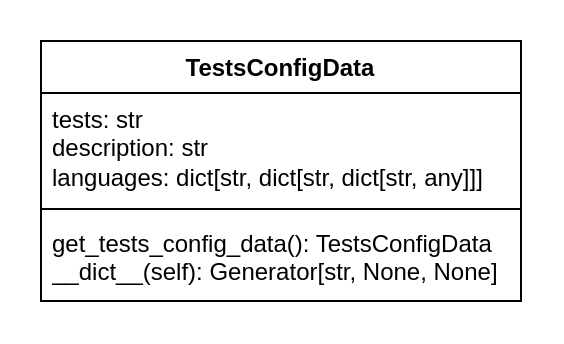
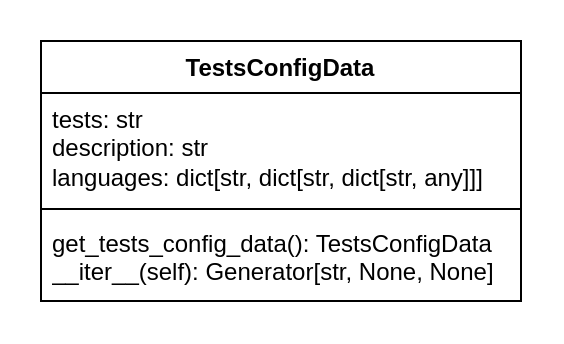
(283, 289) -> (283, 289)
